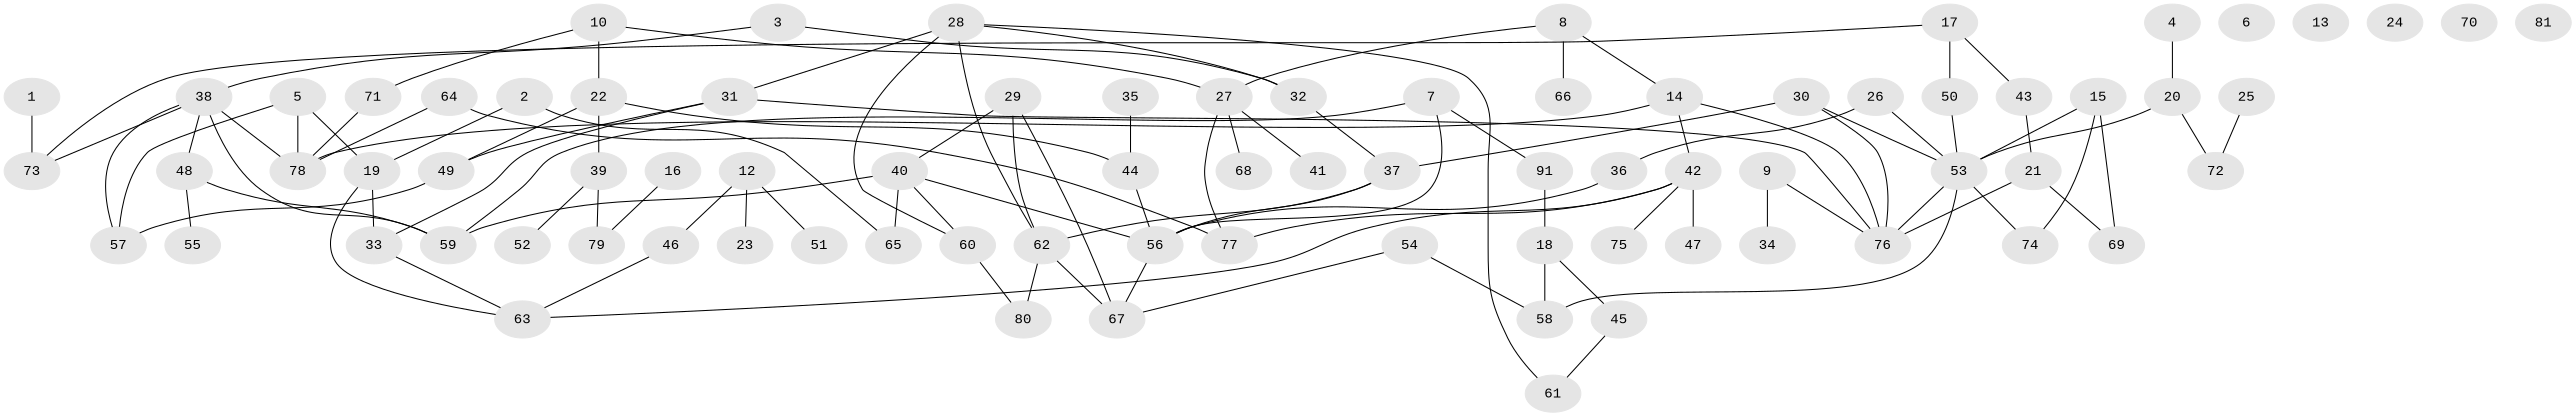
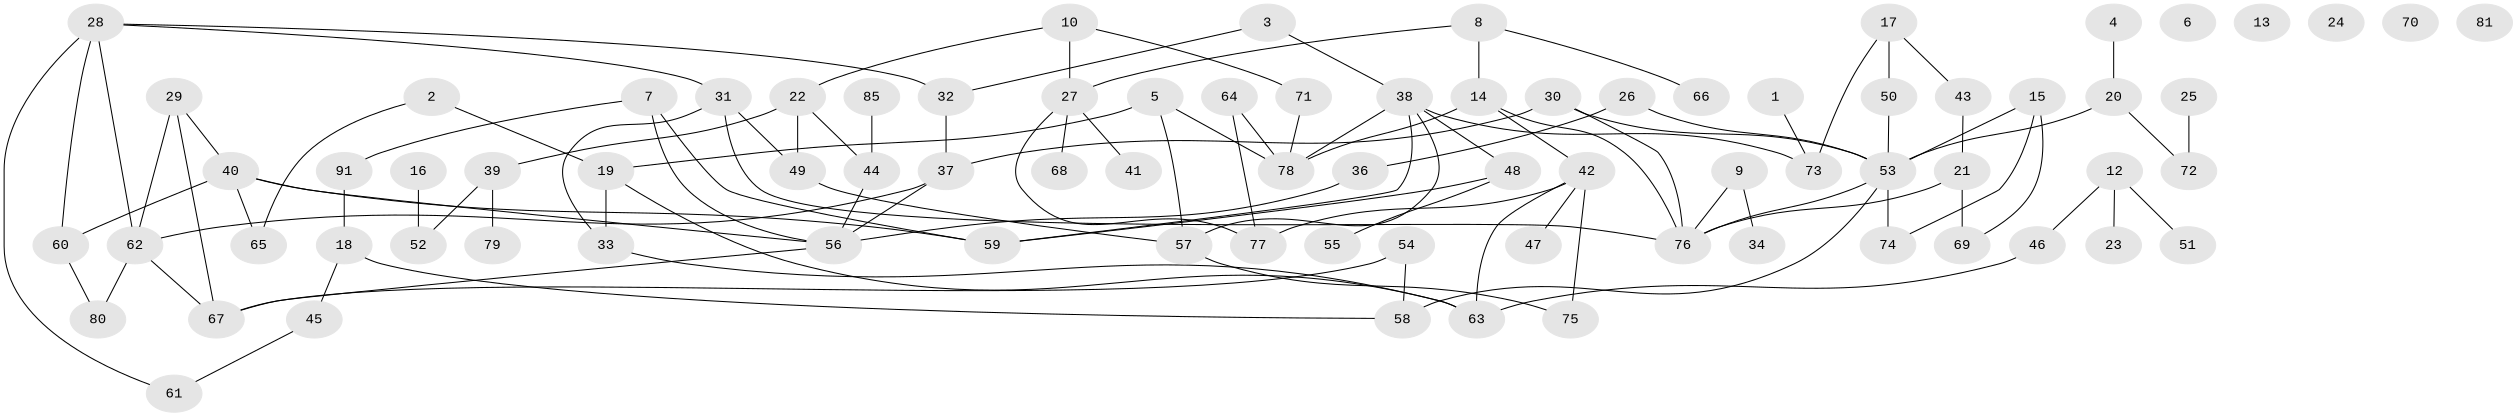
(1131, 97) -> (872, 97)
(635, 208) -> (418, 208)
none -> (1419, 288)
